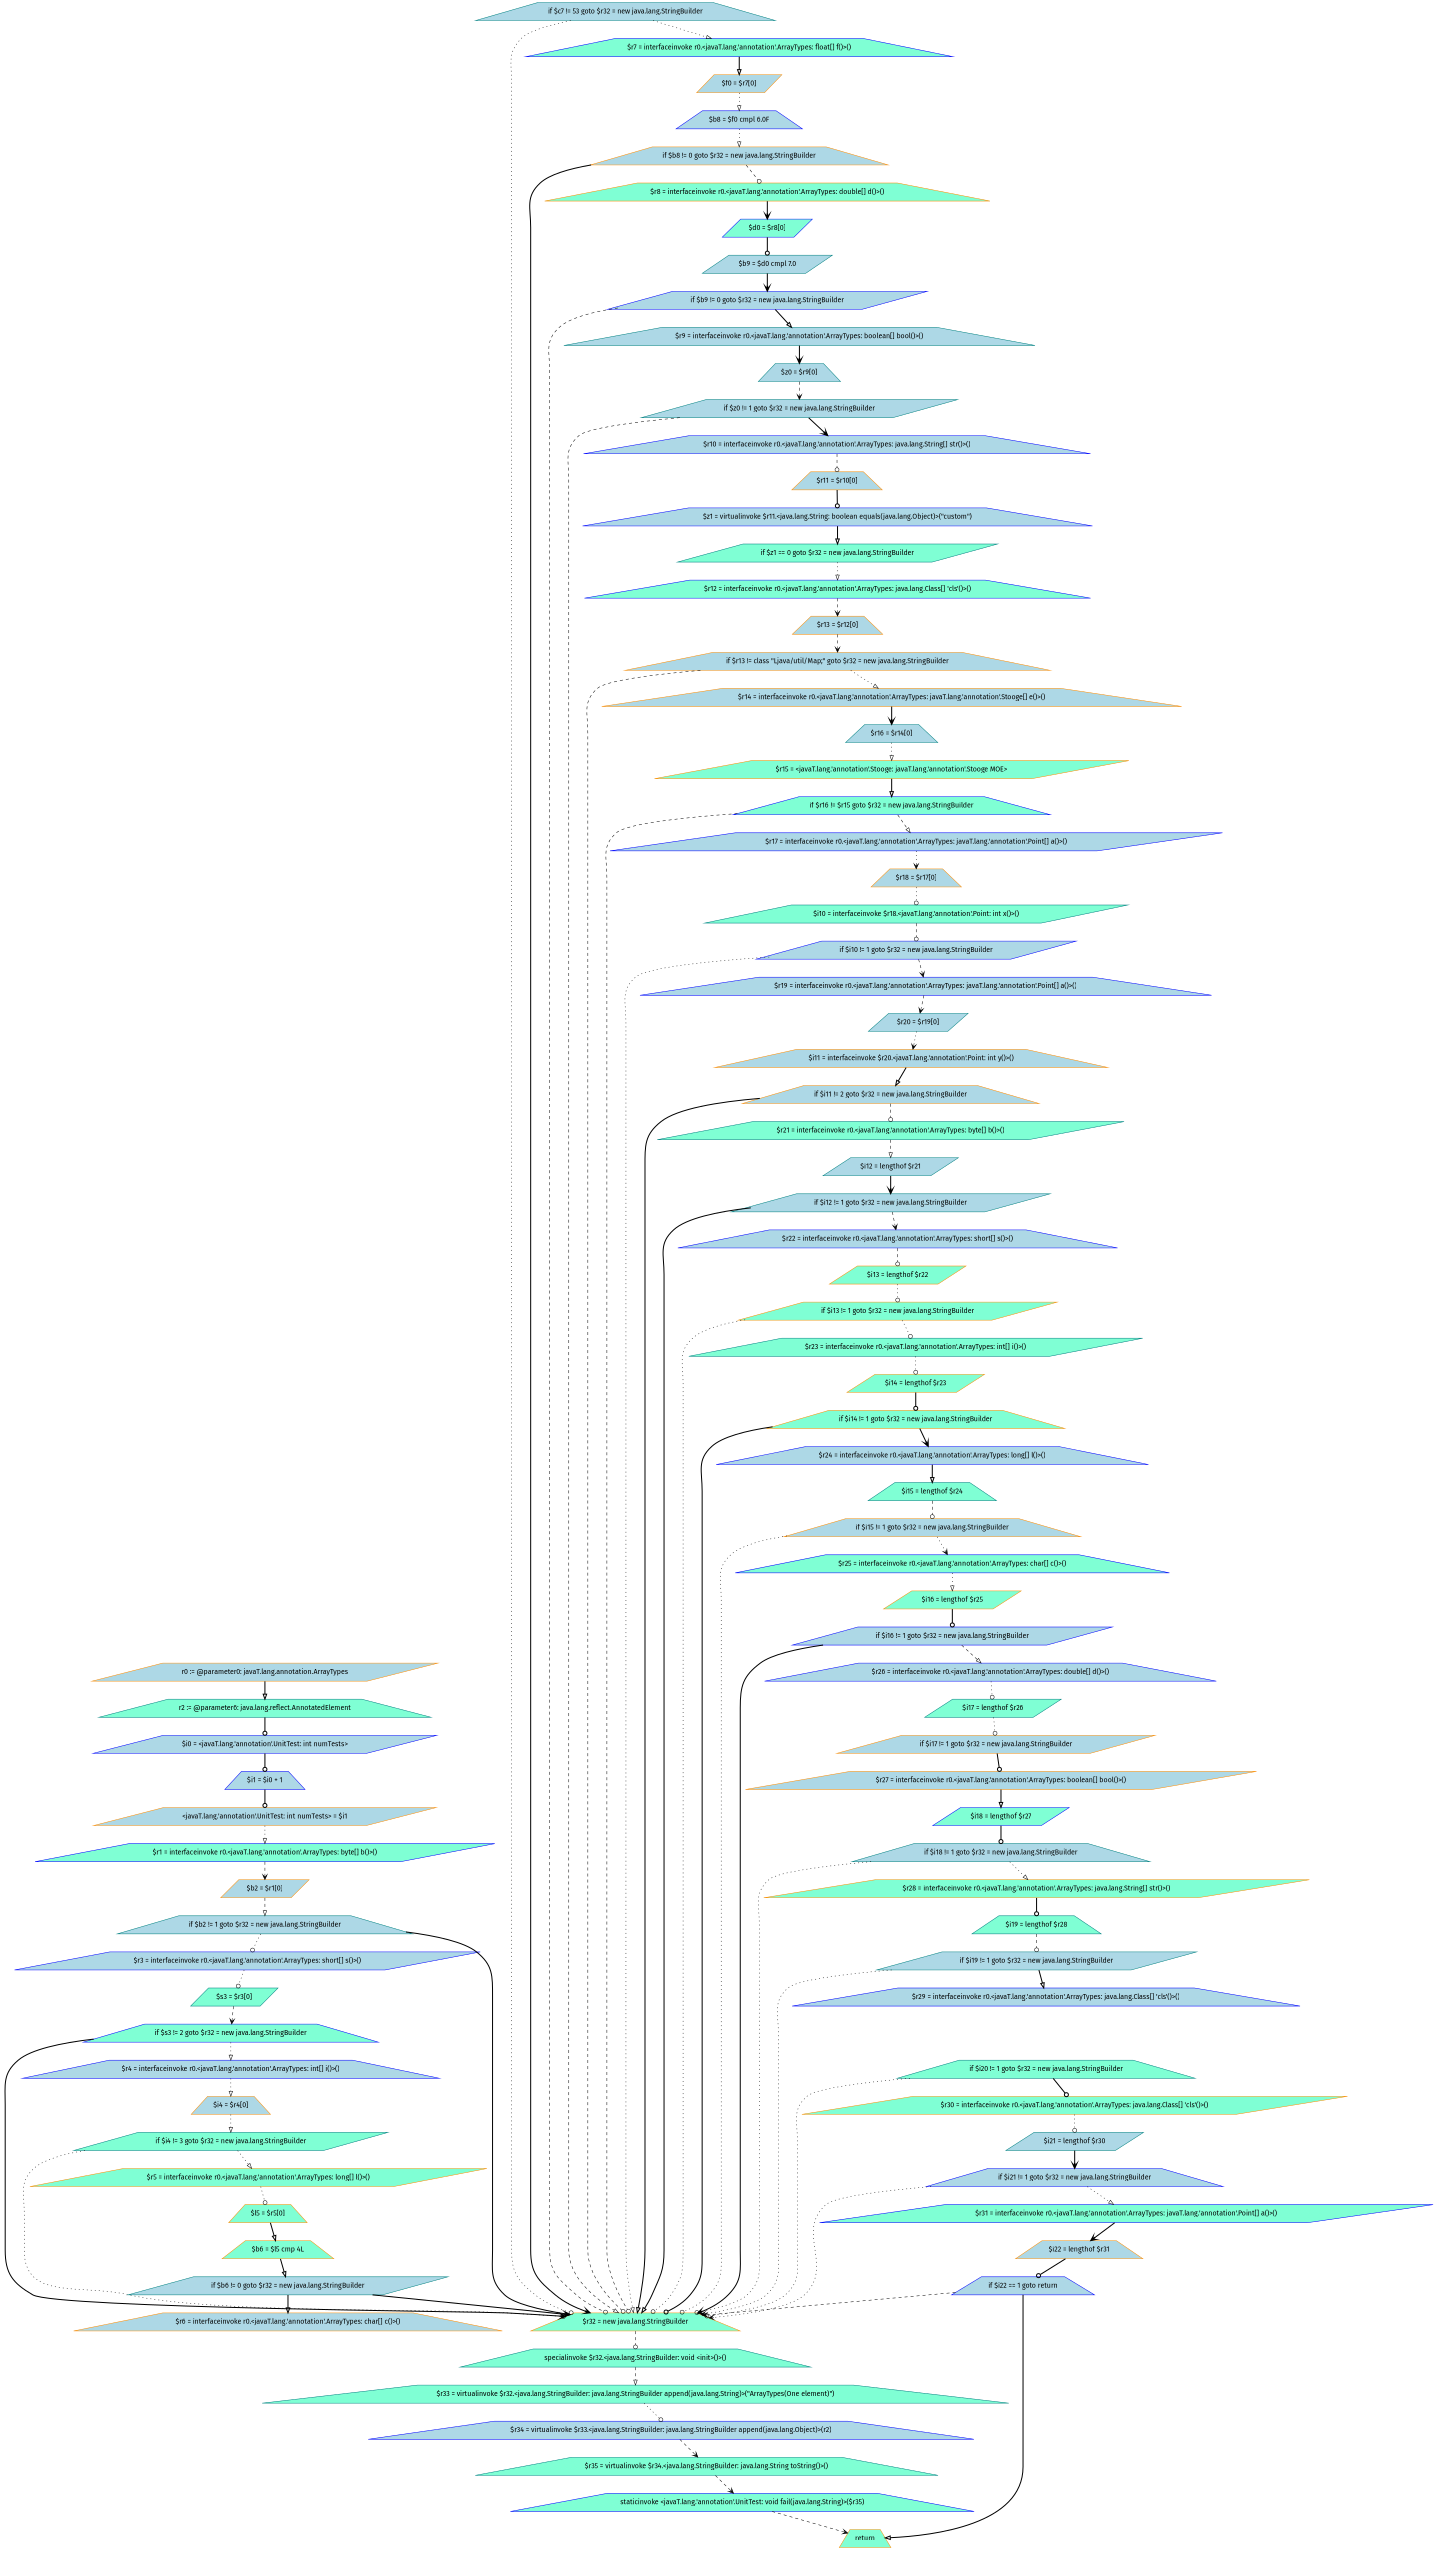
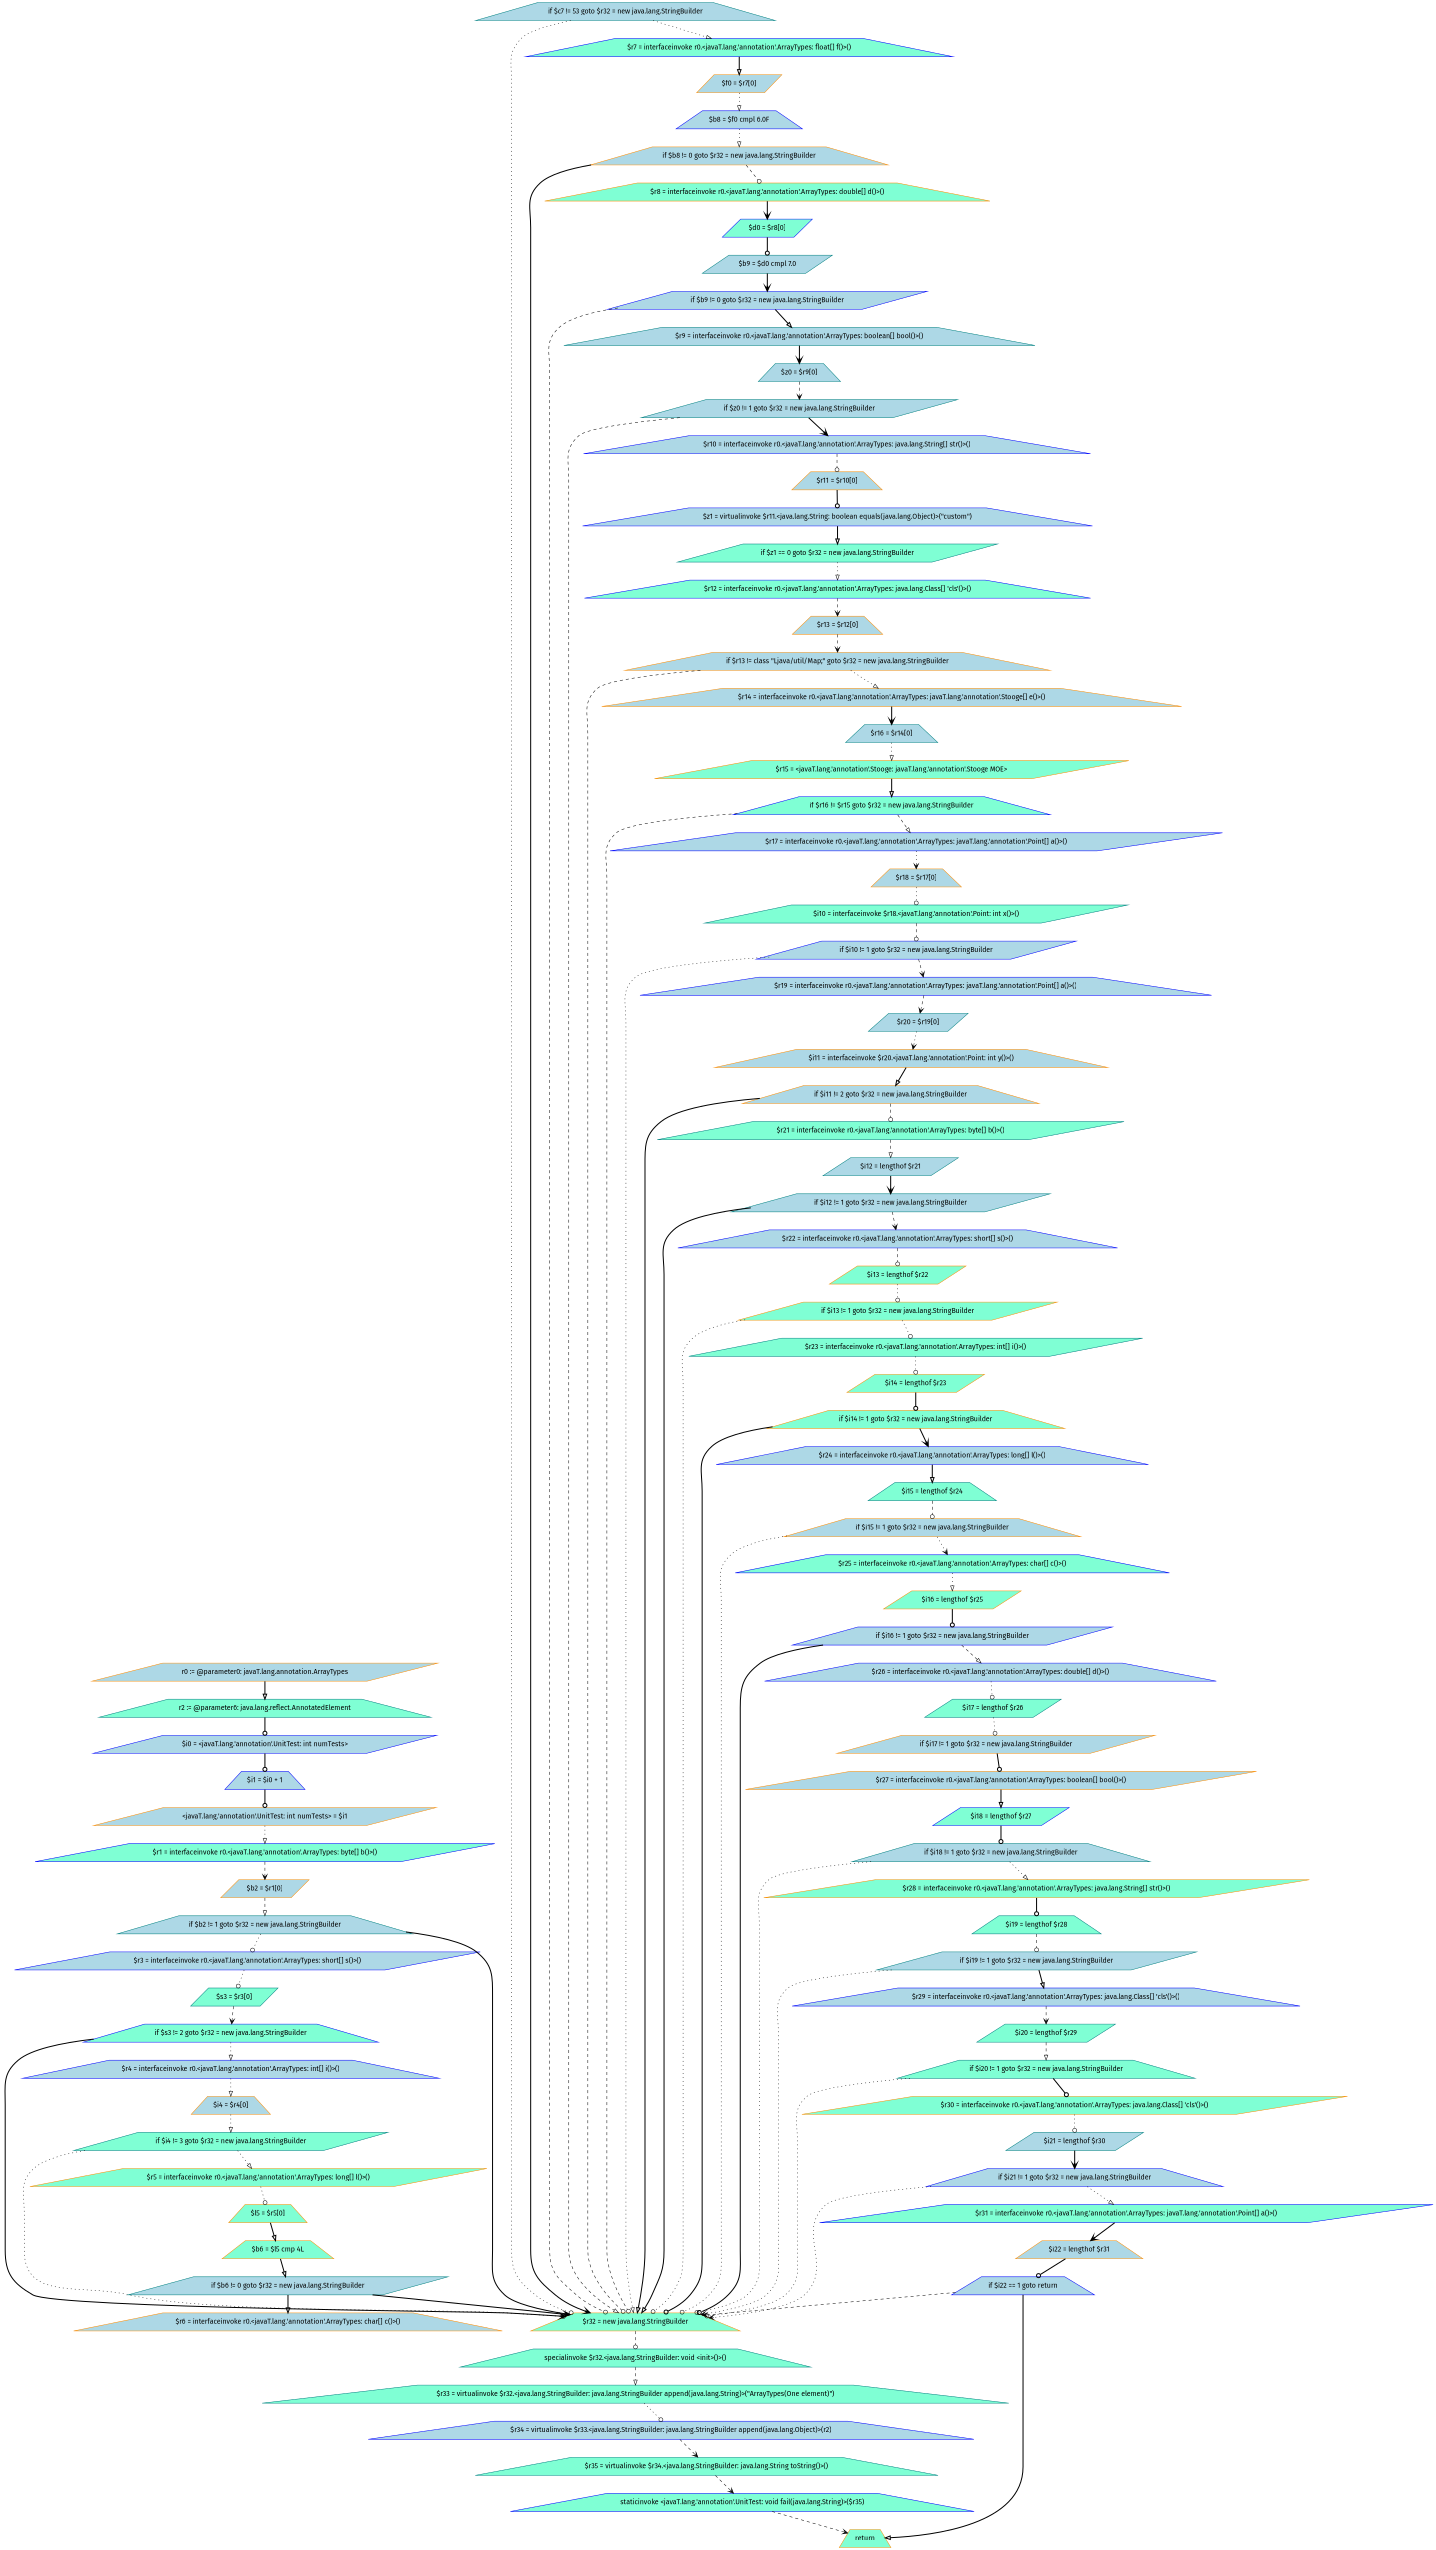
(740, 1960) -> (740, 1960)
none -> (1046, 2033)
